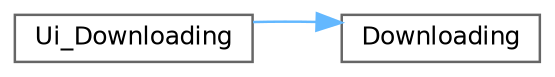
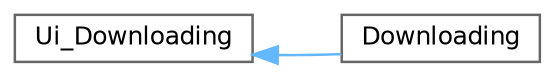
(285, 22) -> (310, 55)
